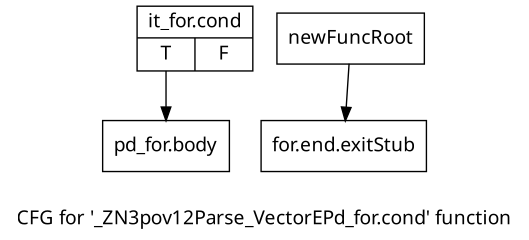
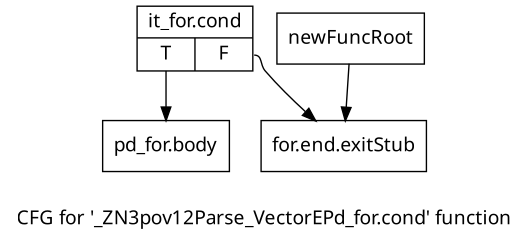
none -> (278, 84)
